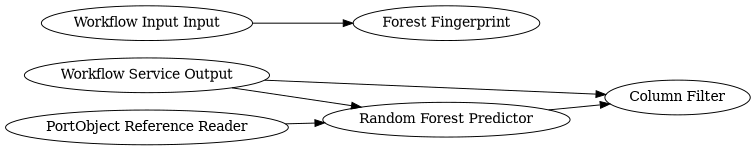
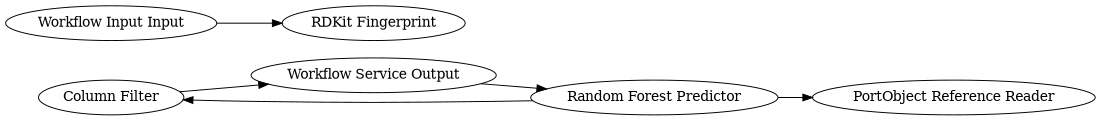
(446, 23) -> (374, 23)
(430, 87) -> (219, 88)
(300, 123) -> (790, 97)
